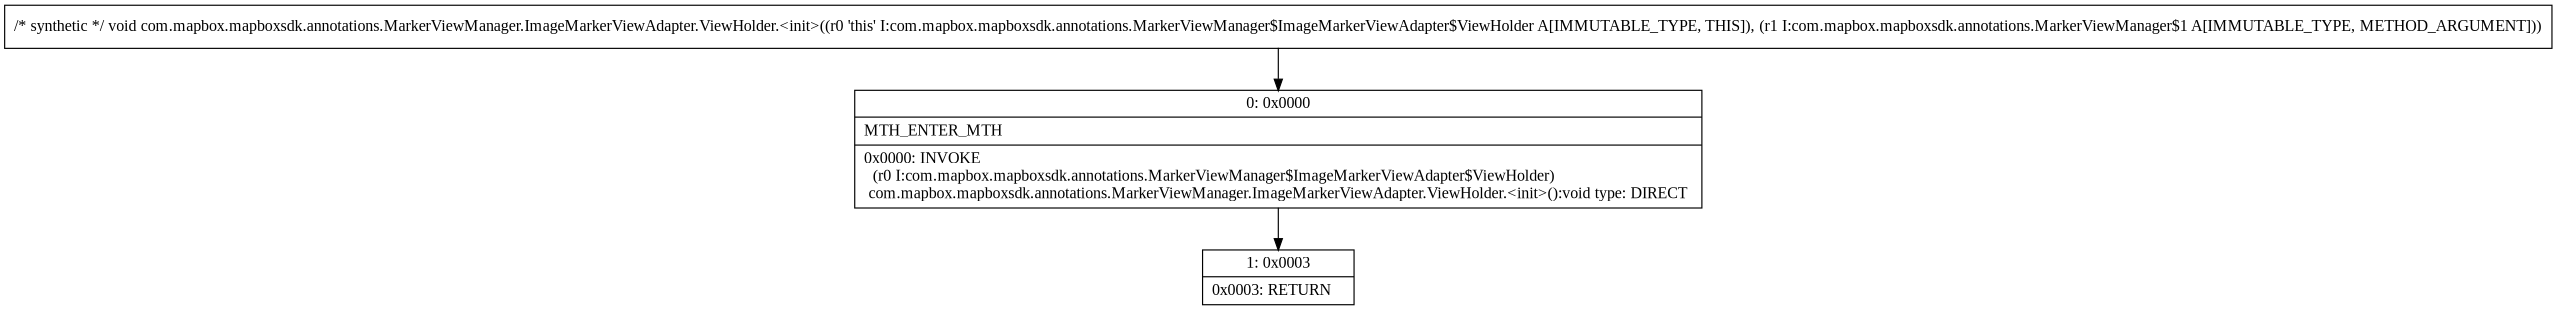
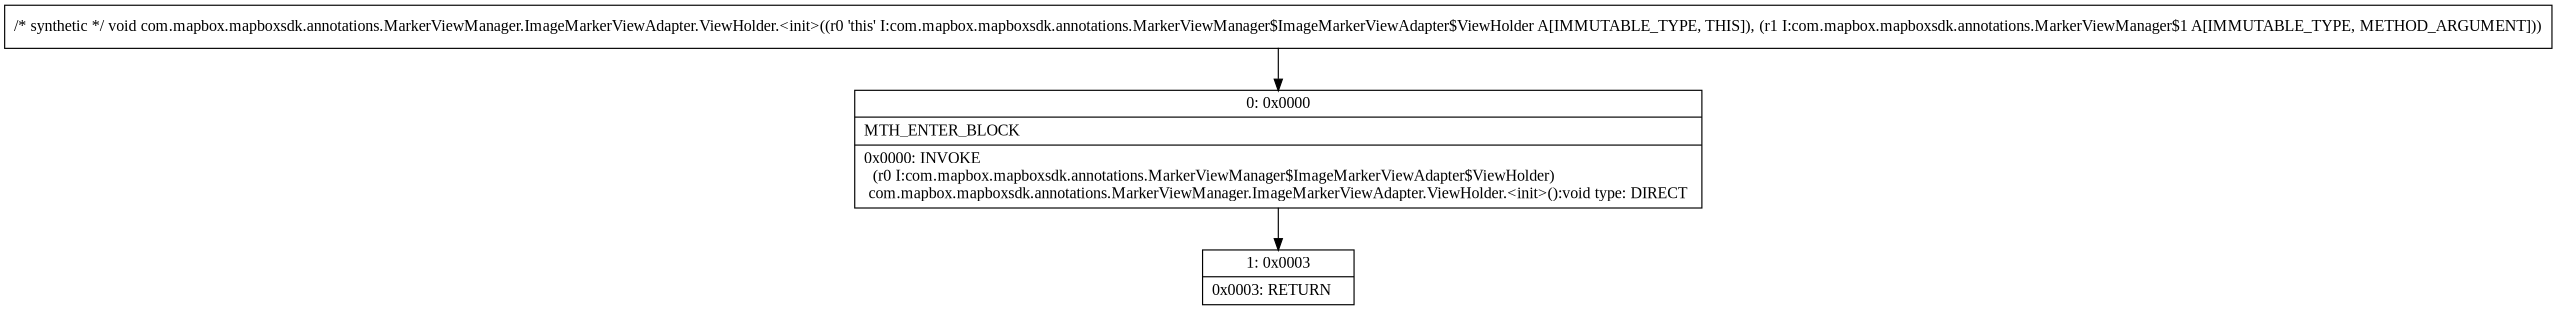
(933, 131) -> (942, 131)
